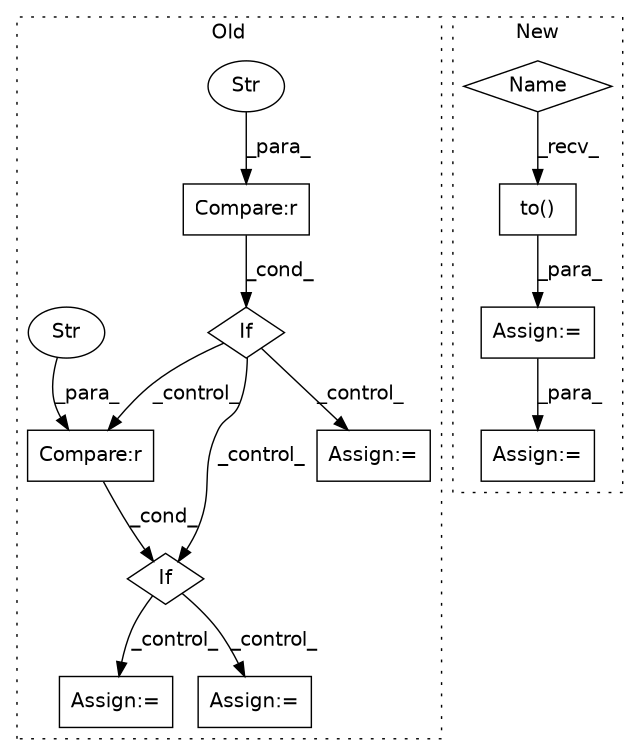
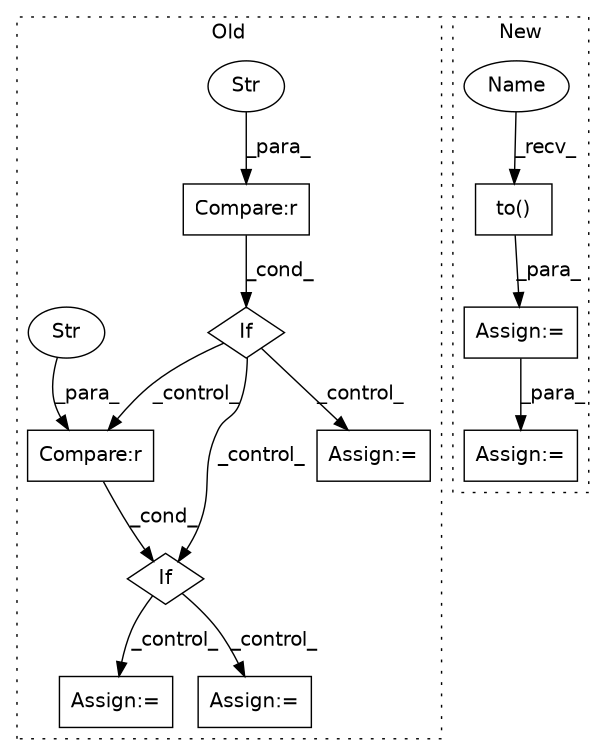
(538, 86) -> (517, 86)
